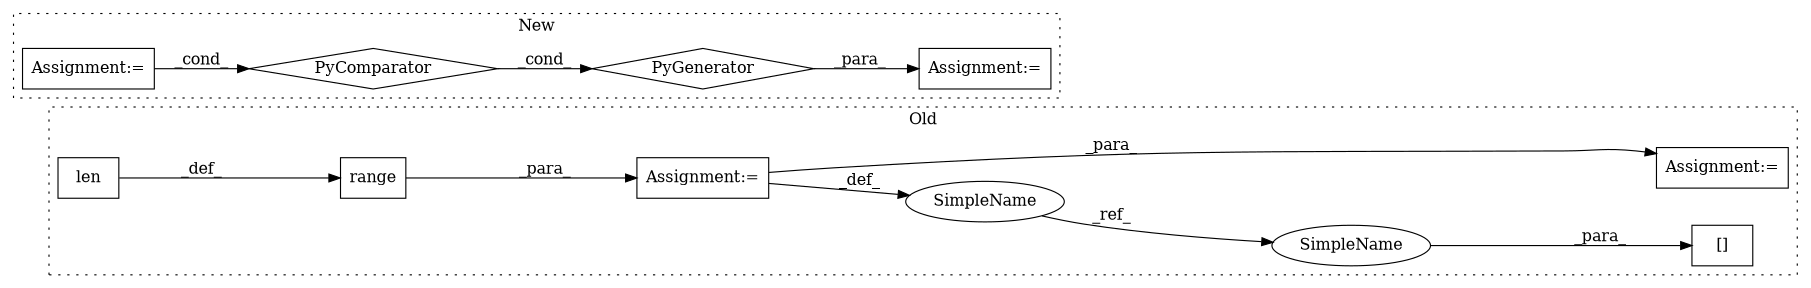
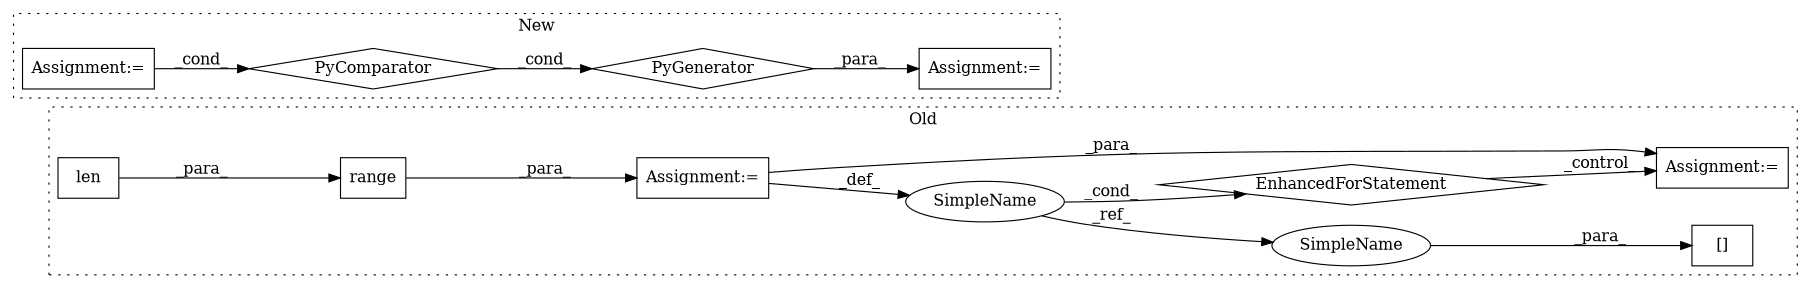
(202, 170) -> (202, 170)
none -> (1351, 185)
